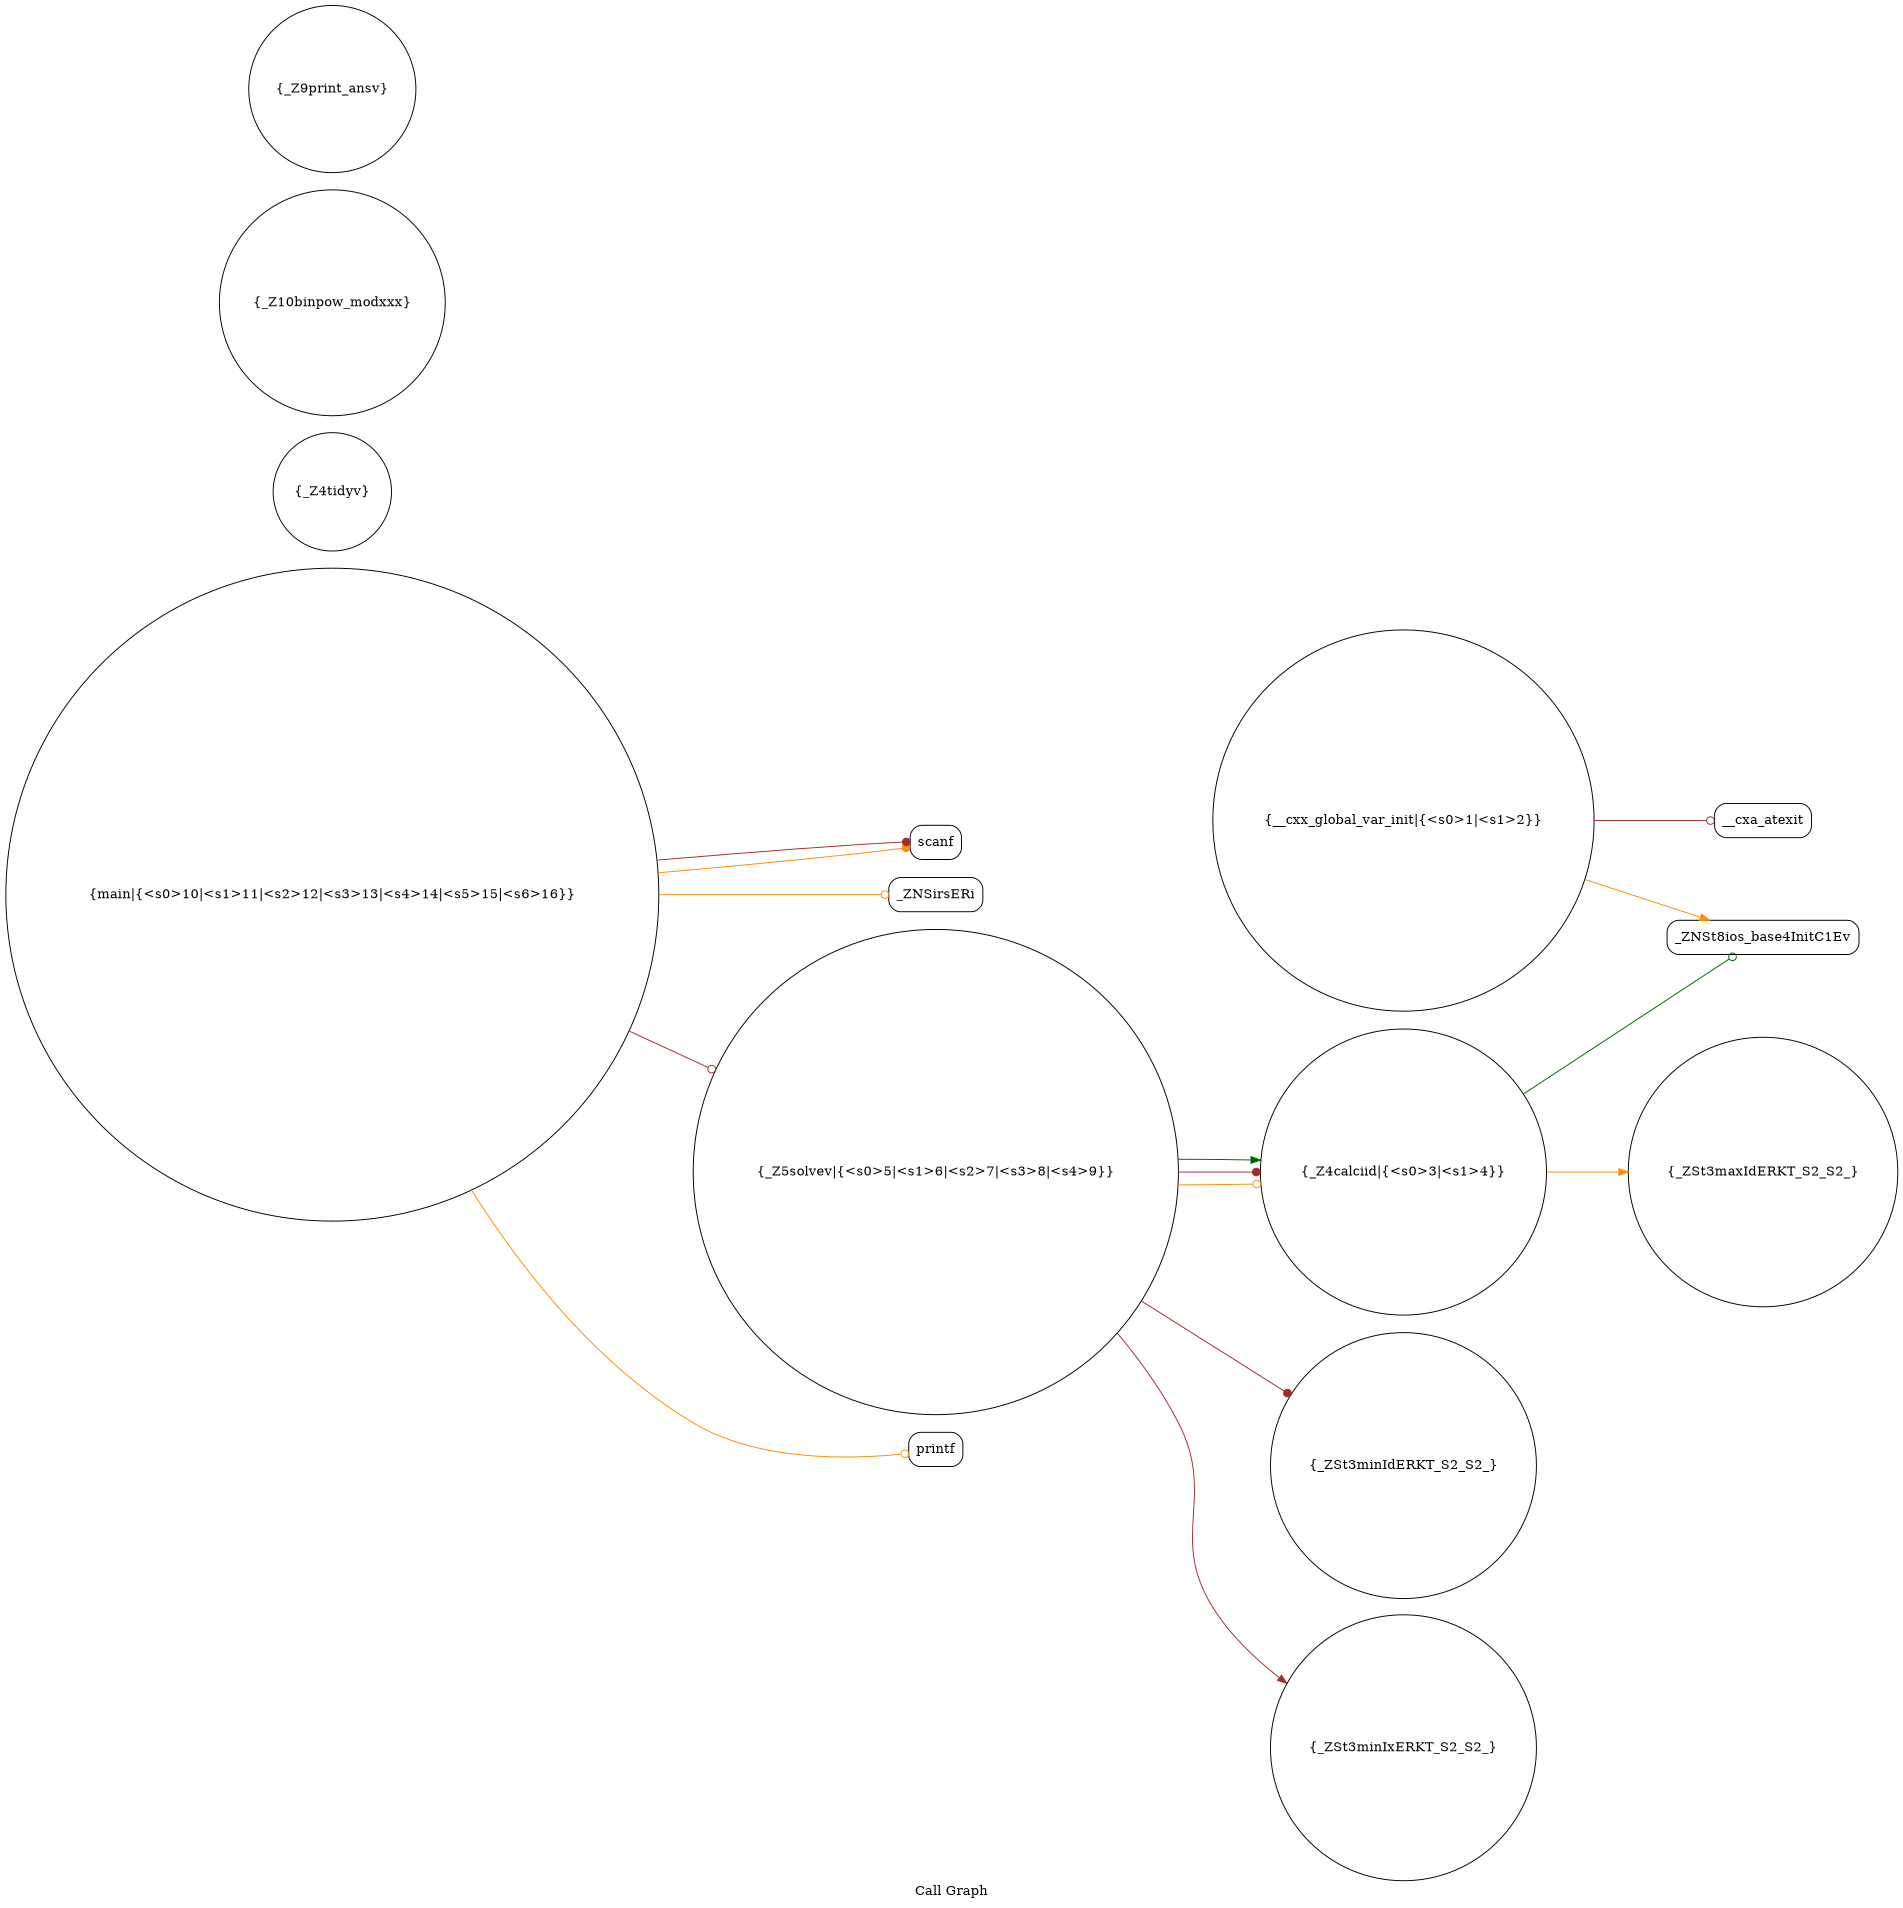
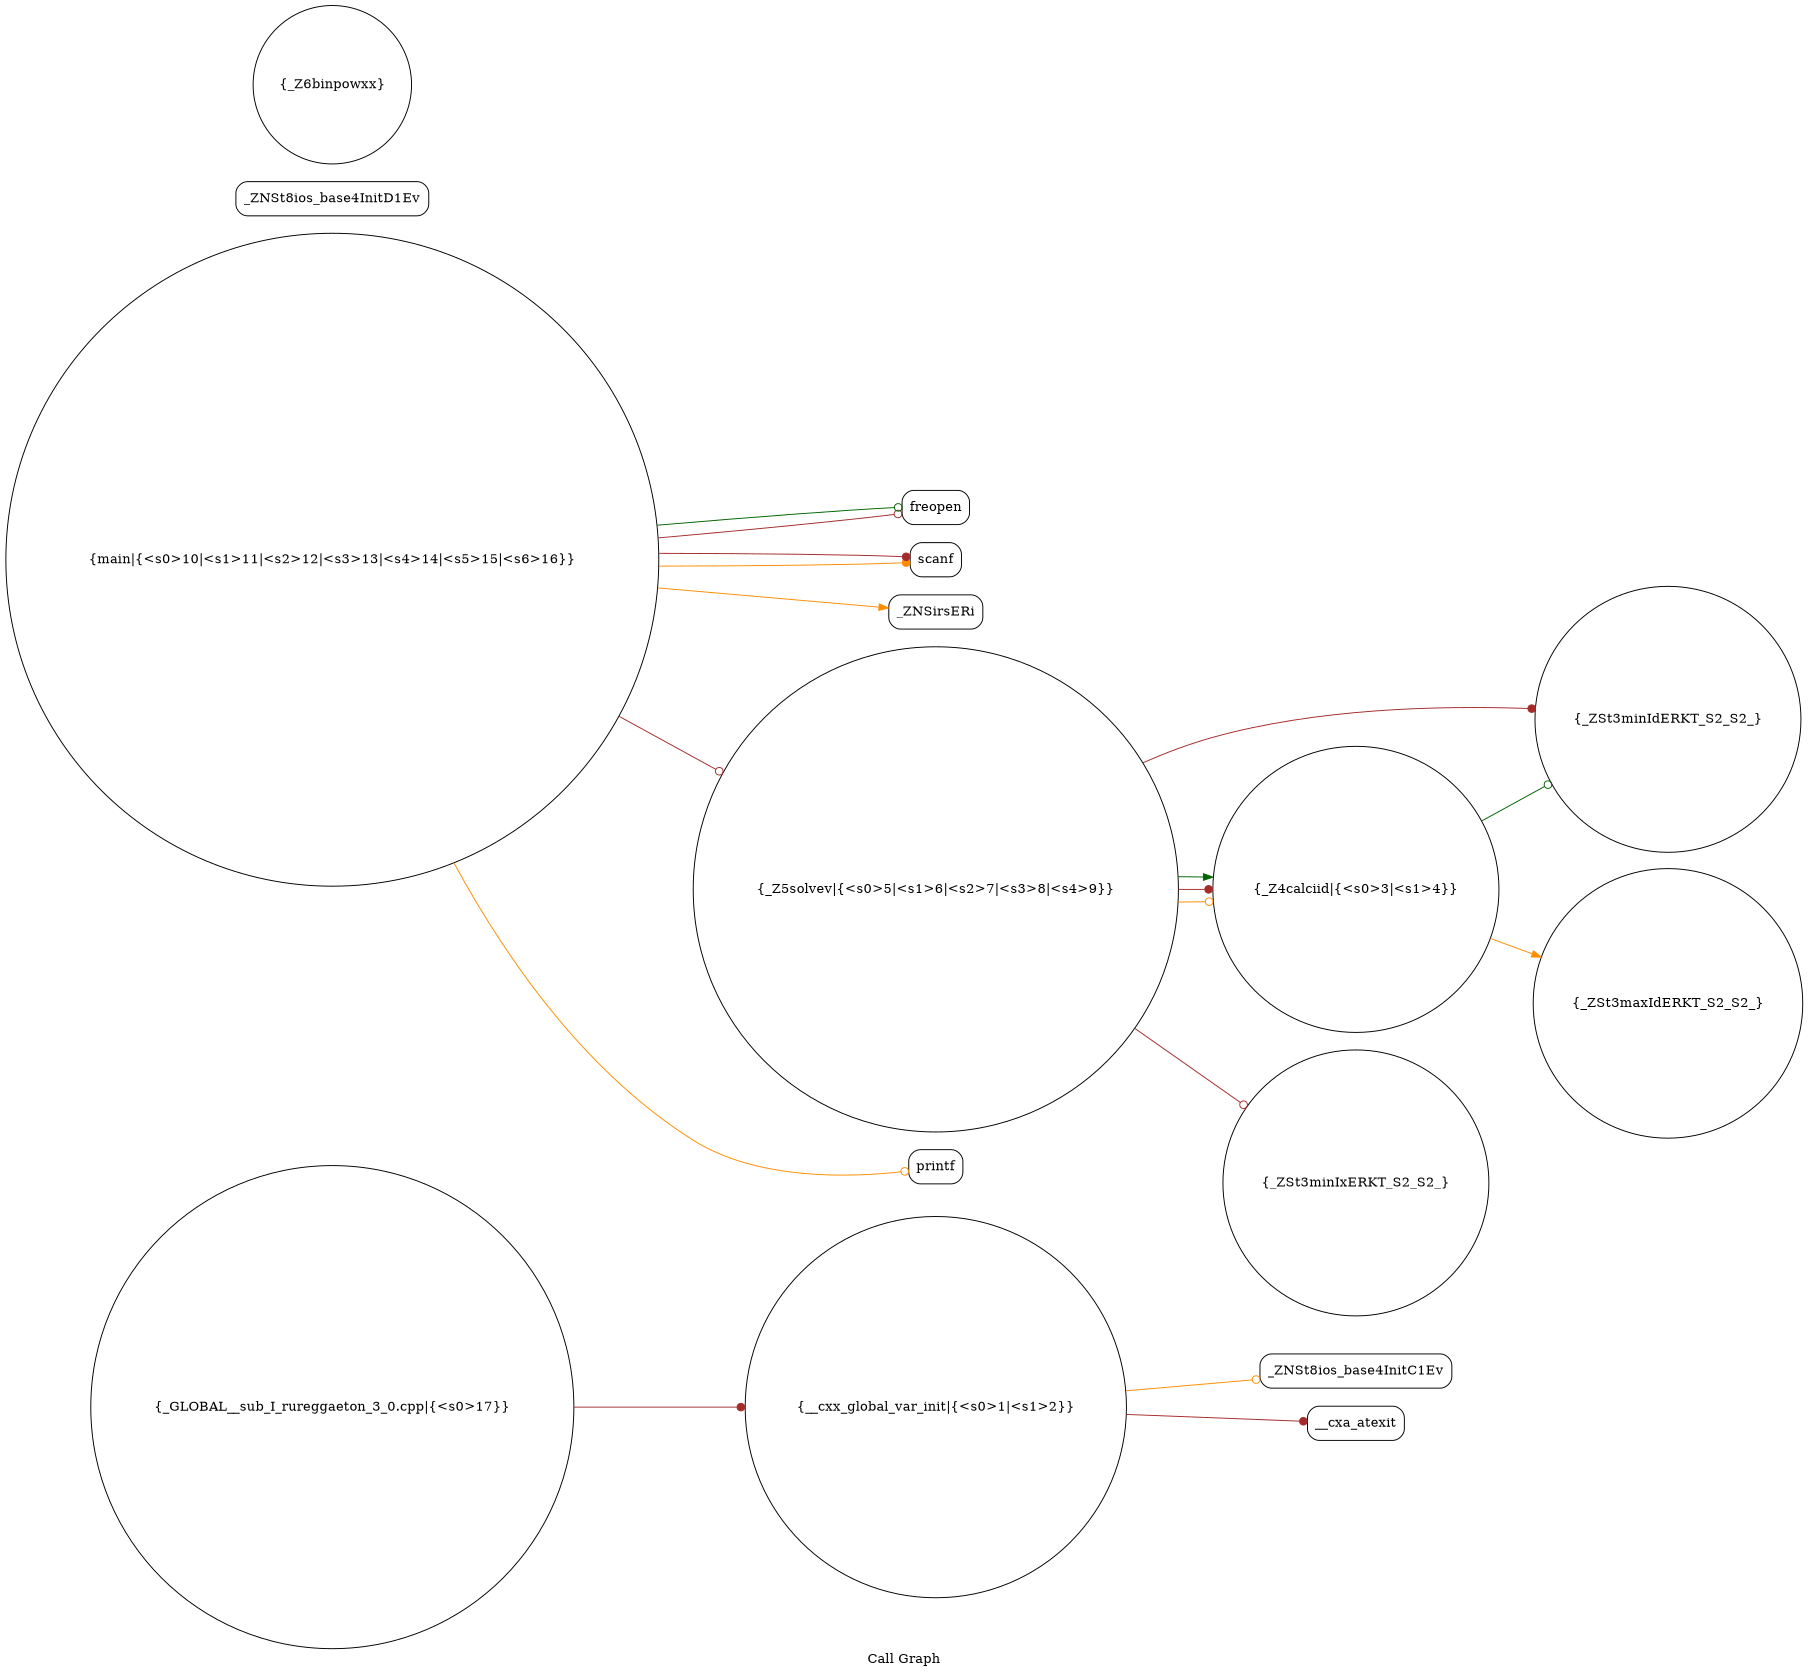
none -> (332, 85)
(332, 89) -> none
none -> (332, 199)
(332, 303) -> none
(332, 492) -> none
none -> (936, 507)
(1650, 821) -> (1213, 1418)
(770, 895) -> (768, 597)
(1643, 898) -> (1189, 1385)
(1626, 1026) -> (1513, 804)
none -> (332, 1407)
(1194, 1510) -> (1188, 1065)
